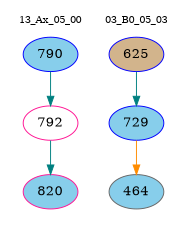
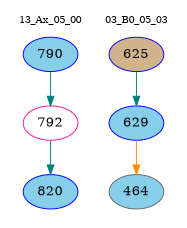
(136, 123) -> (136, 123)
(51, 192) -> (51, 192)
